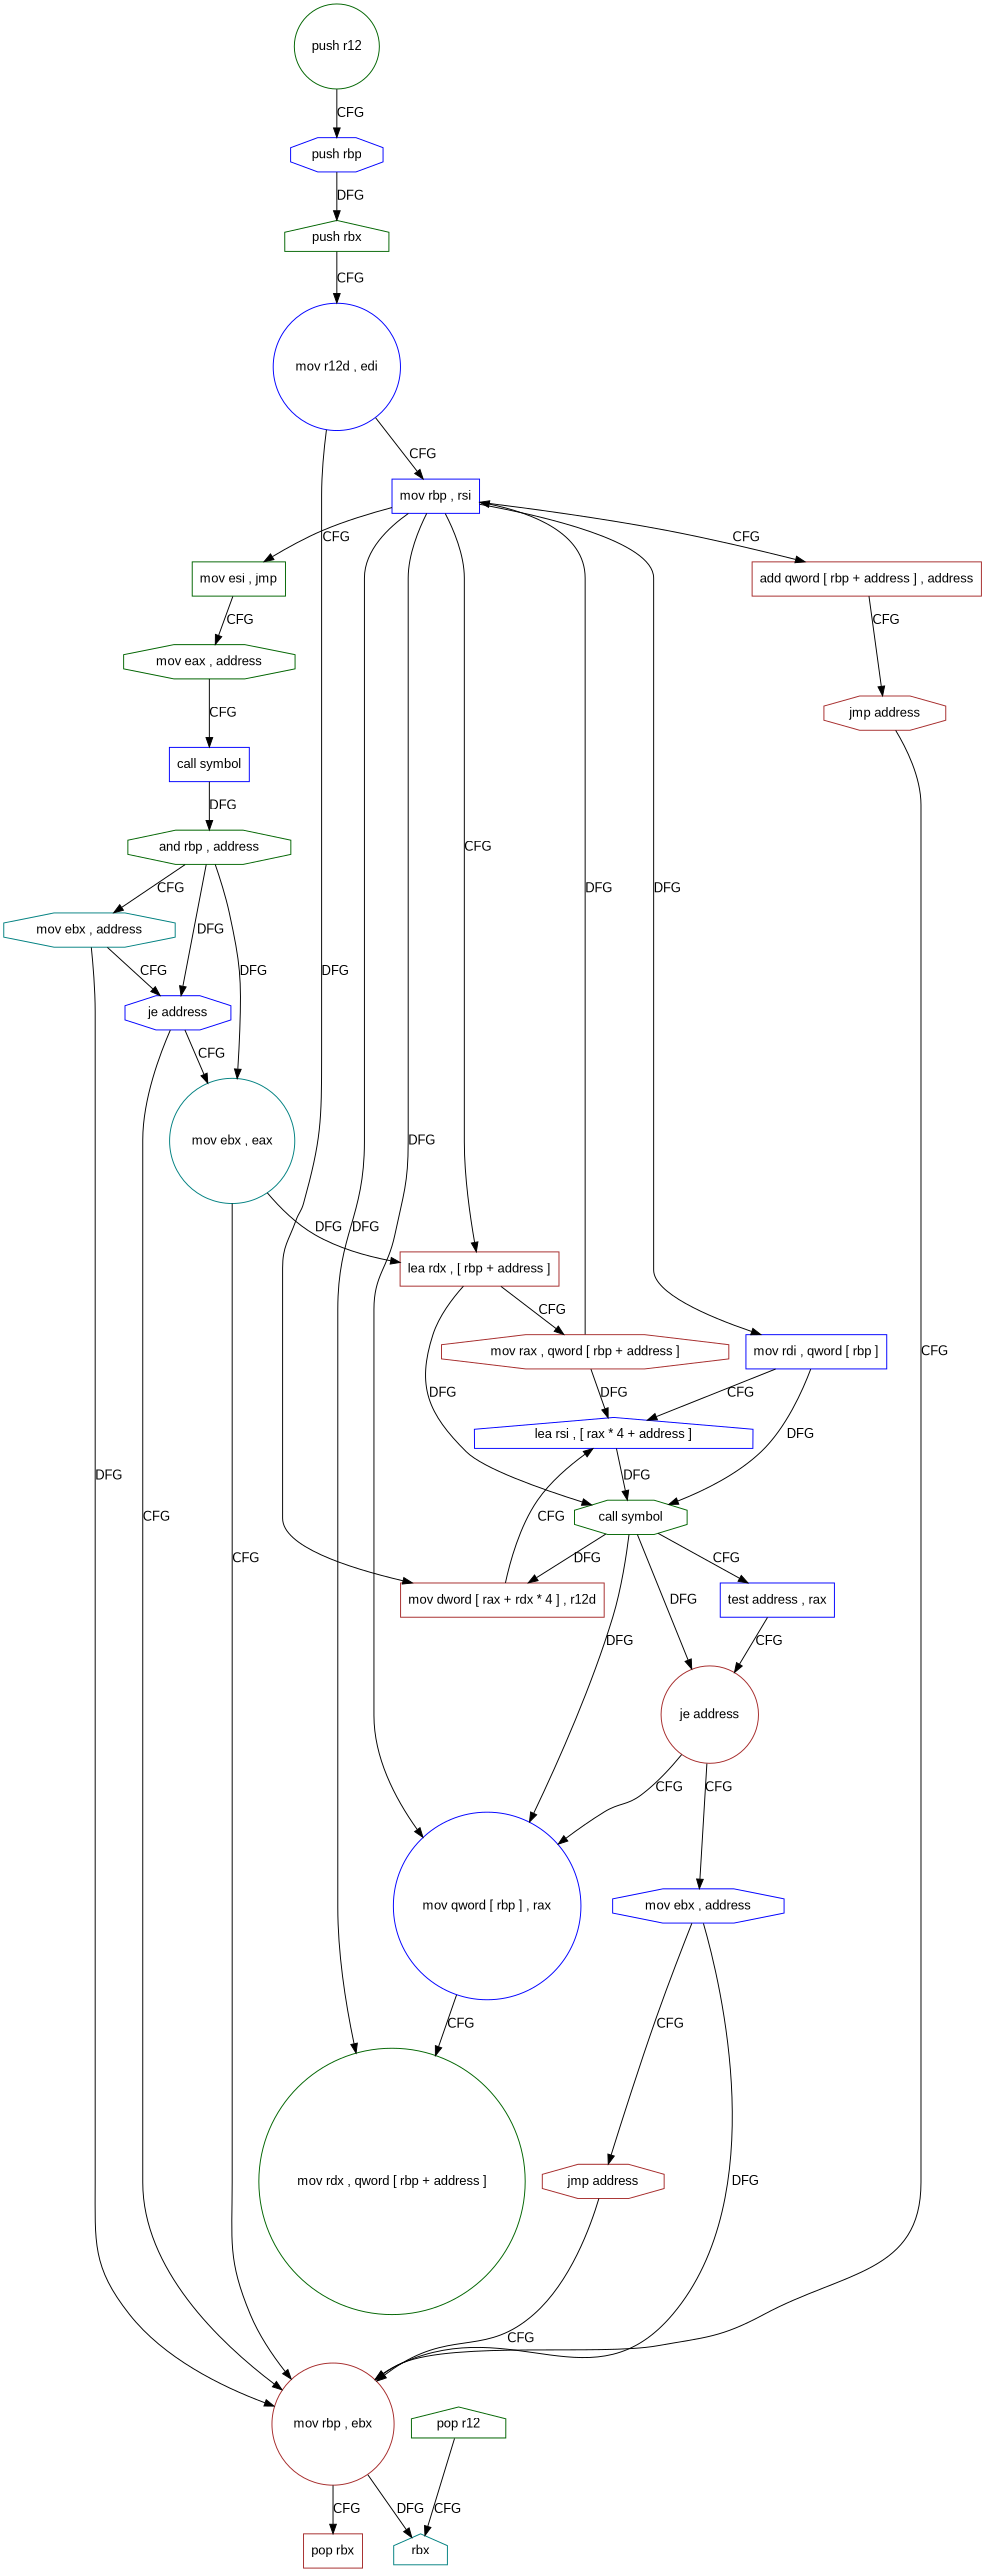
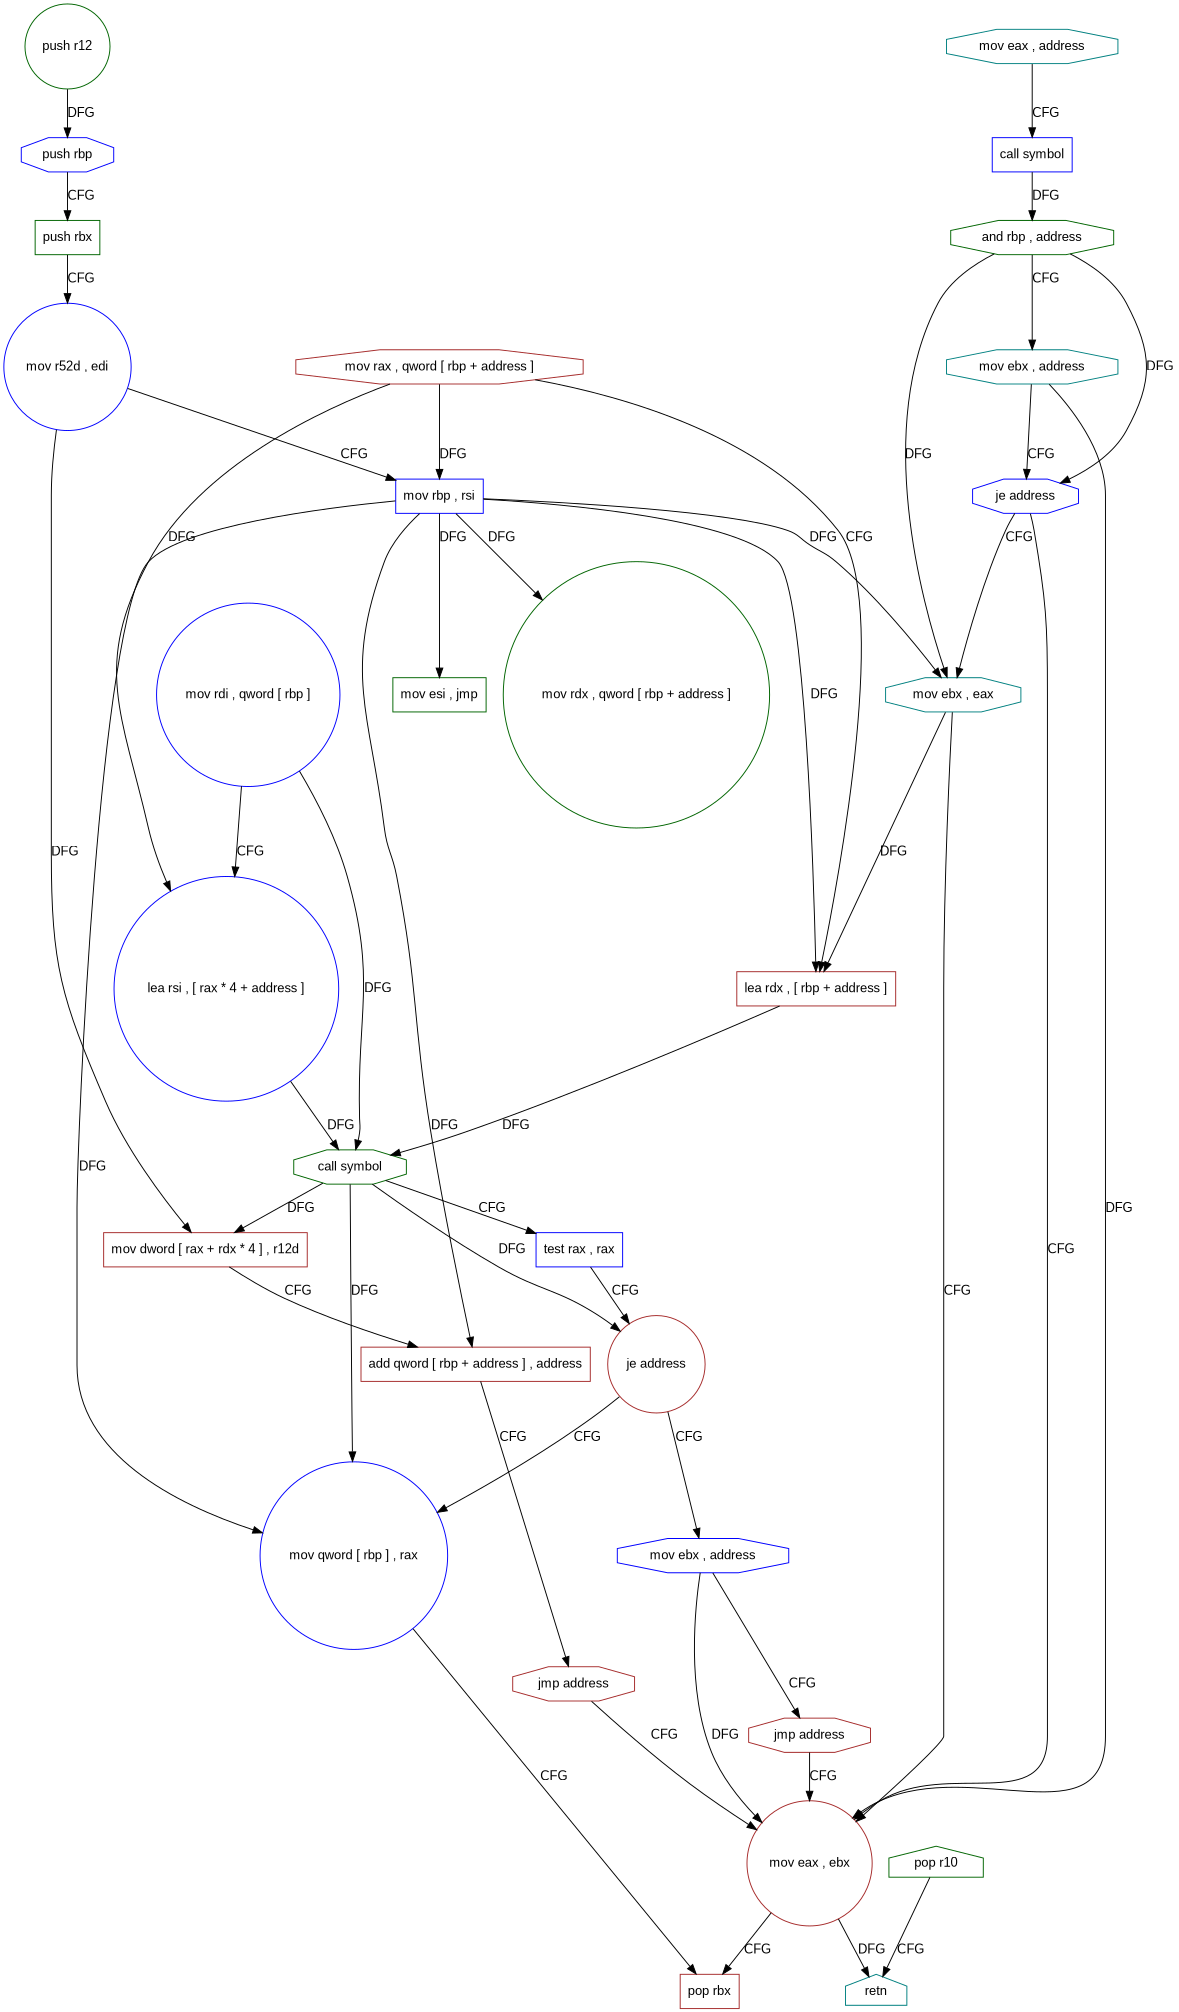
(351, 113) -> (82, 113)
(351, 196) -> (82, 196)
(337, 238) -> (67, 238)
(337, 367) -> (67, 367)
(337, 538) -> (454, 538)
(747, 538) -> (445, 1126)
(226, 616) -> none
(209, 662) -> (1032, 46)
(479, 847) -> (825, 695)
(654, 886) -> (738, 520)
(232, 1141) -> (953, 695)
(529, 1307) -> (849, 555)
(816, 1352) -> (248, 695)
(614, 1435) -> (226, 989)
(532, 1510) -> (316, 1312)
(777, 1600) -> (579, 1250)
(448, 2021) -> (551, 1798)
(333, 2424) -> (810, 1863)
(459, 2424) -> (936, 1863)
(421, 2551) -> (876, 1991)
